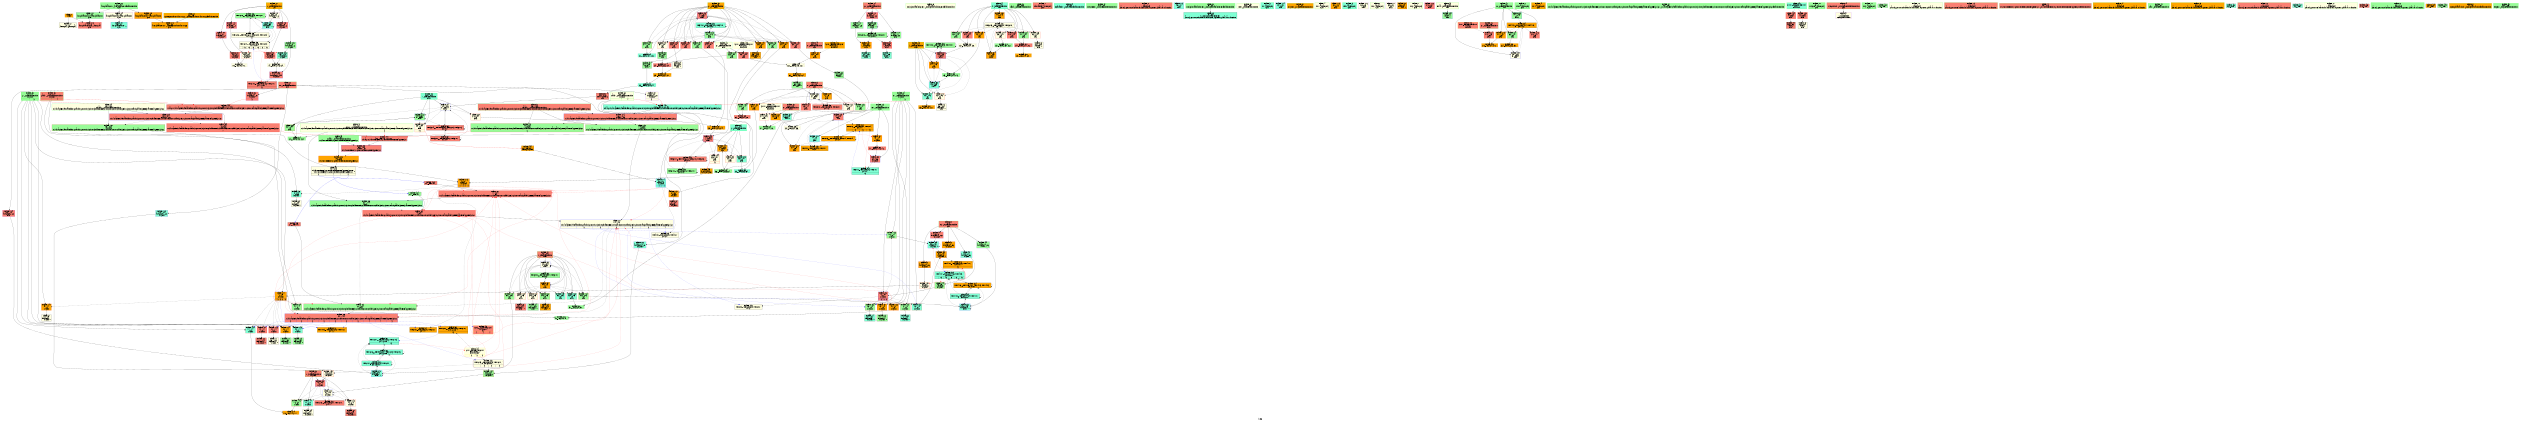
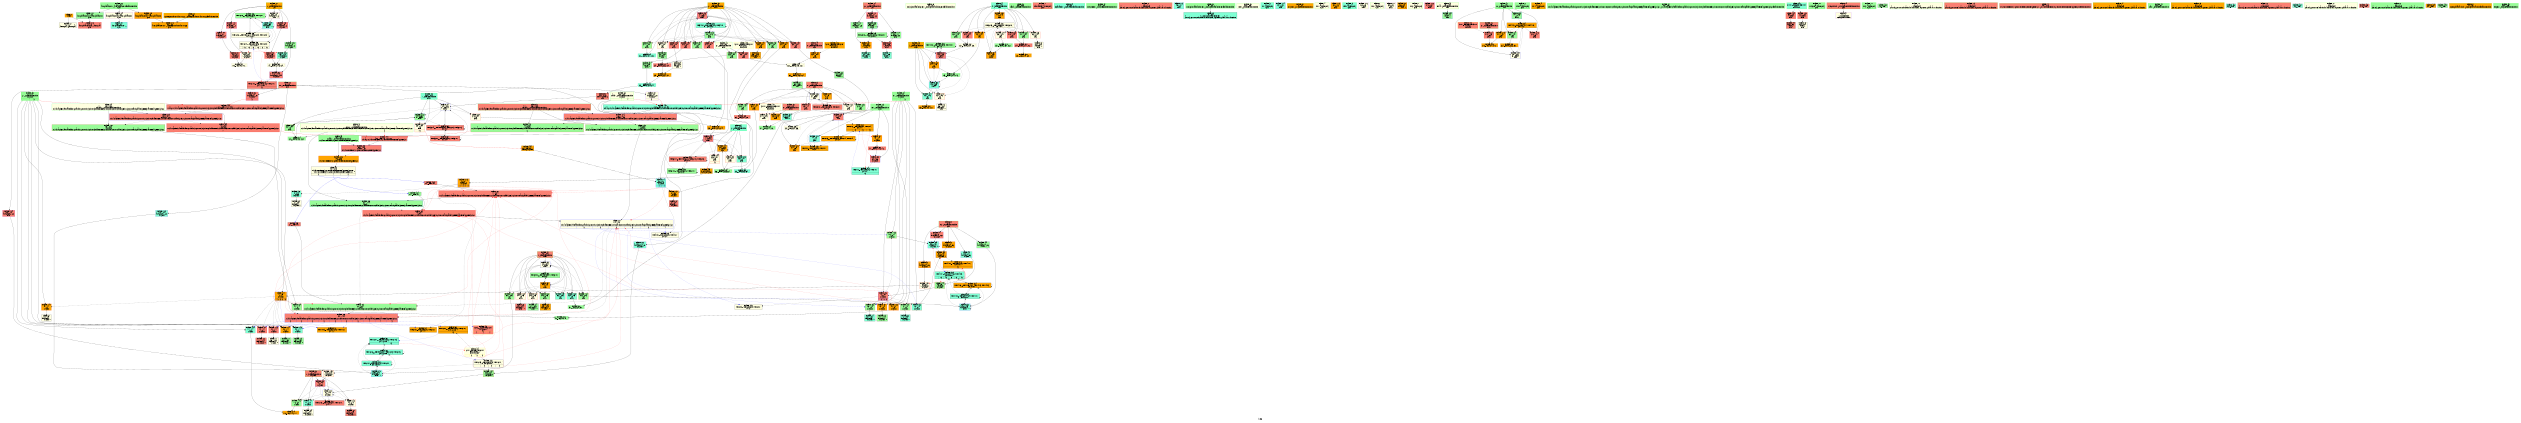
(52, 96) -> none
